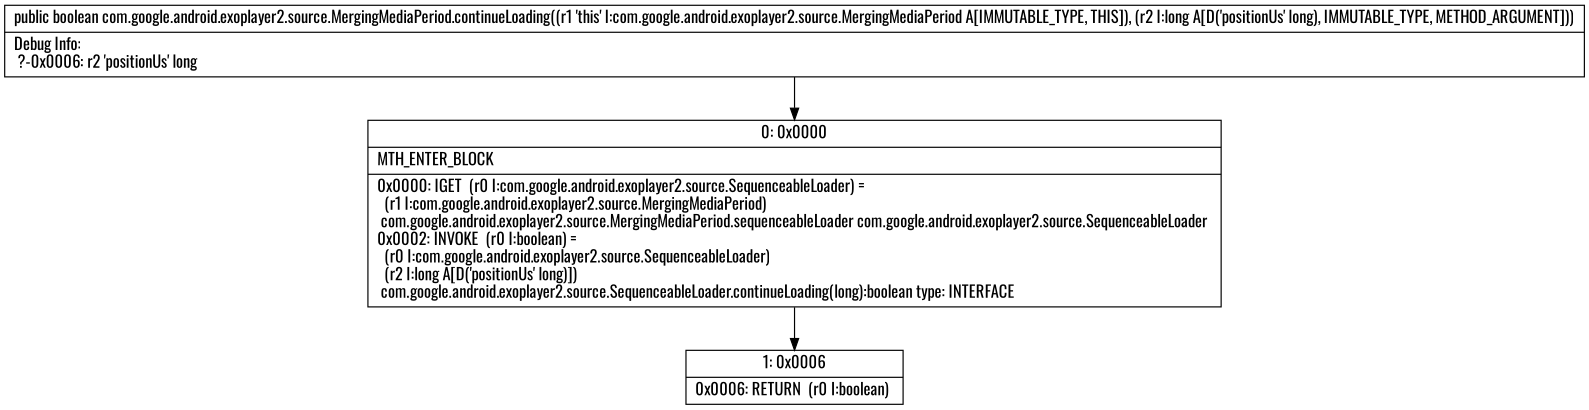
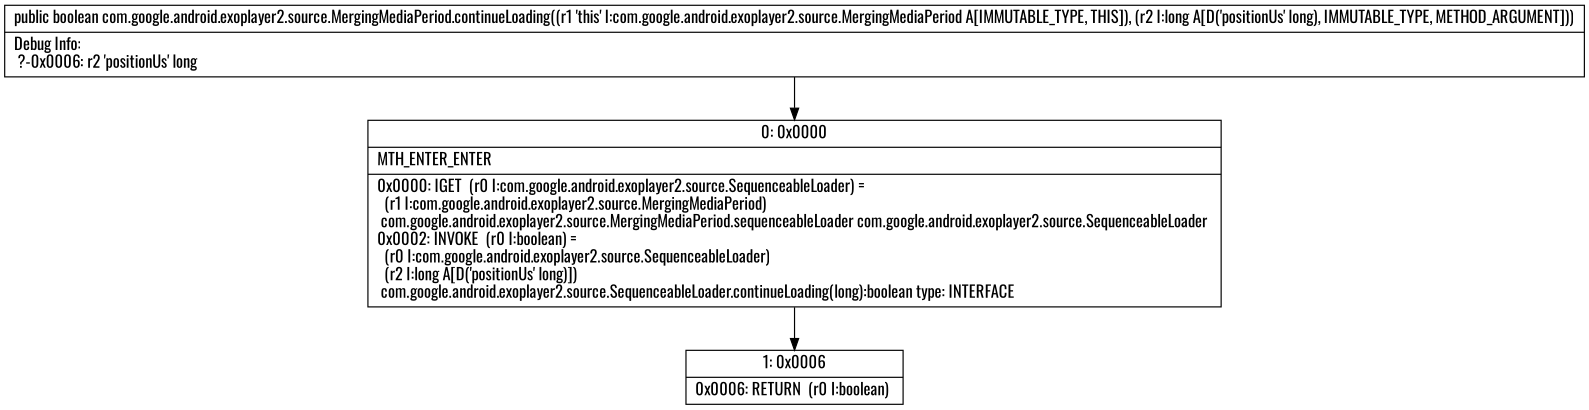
(436, 160) -> (435, 160)
